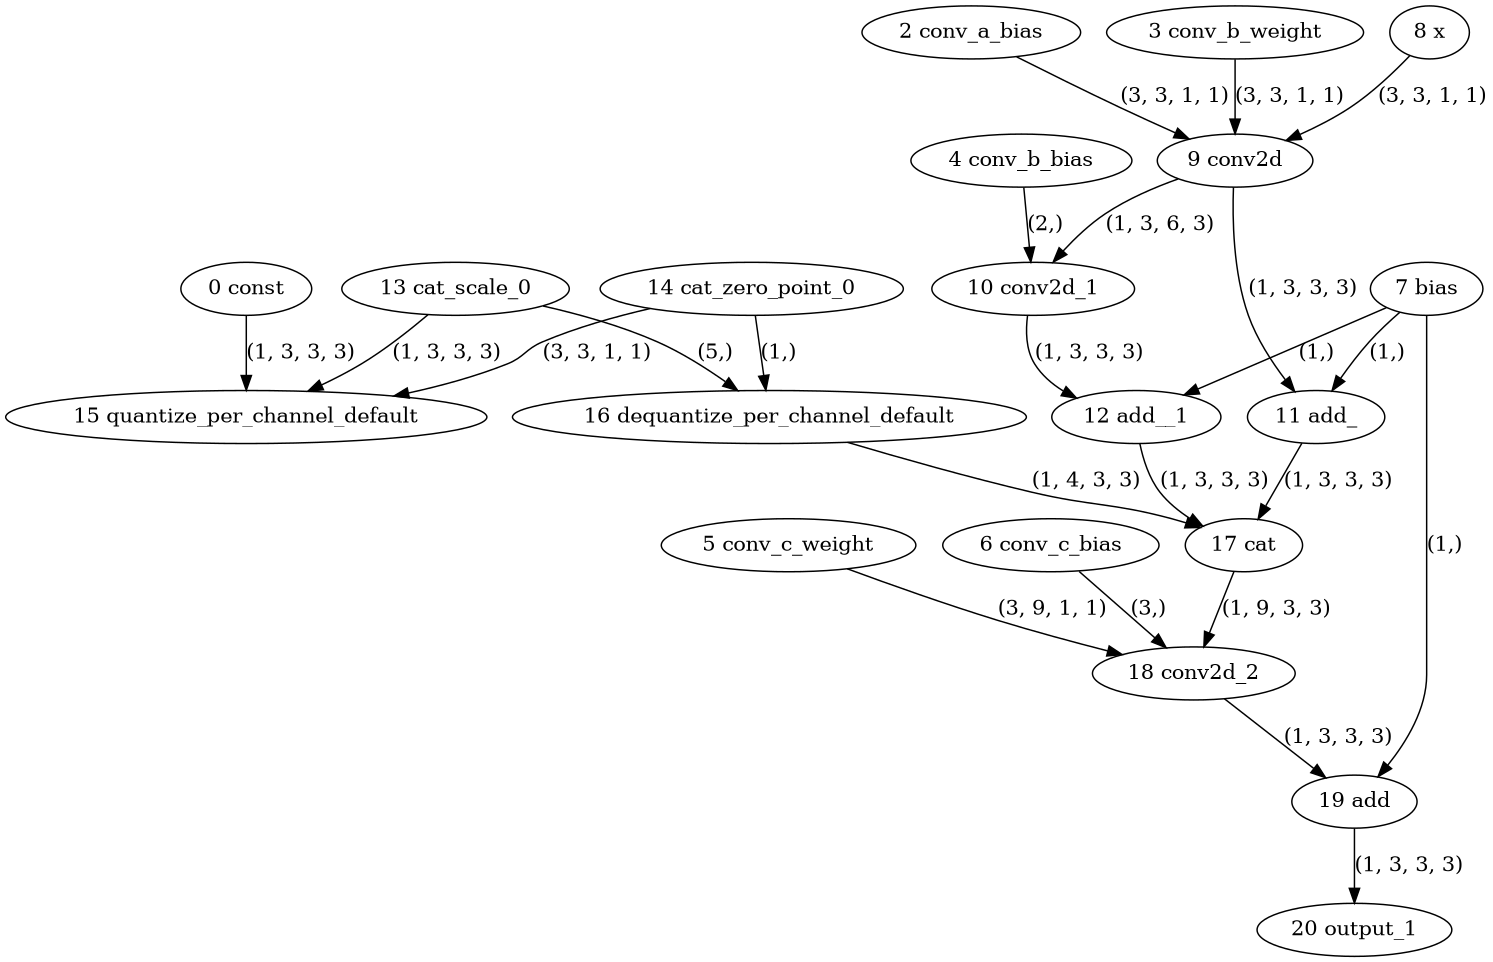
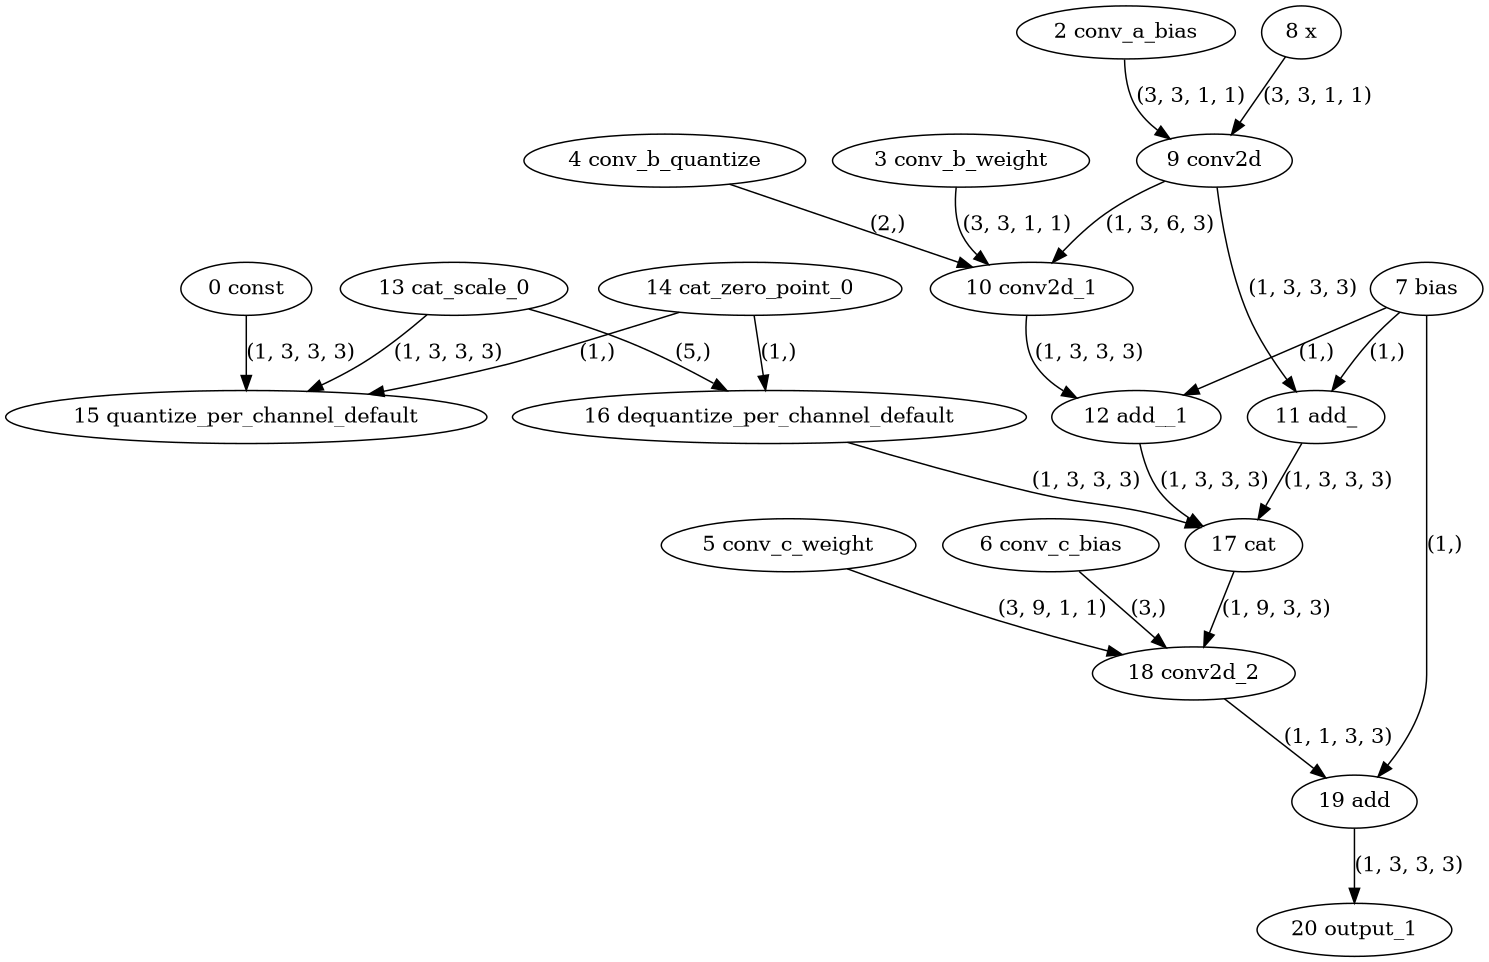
(1235, 89) -> (958, 224)
(1021, 161) -> (665, 161)
(597, 353) -> (598, 353)
(1086, 481) -> (1086, 481)
(1338, 738) -> (1338, 738)
